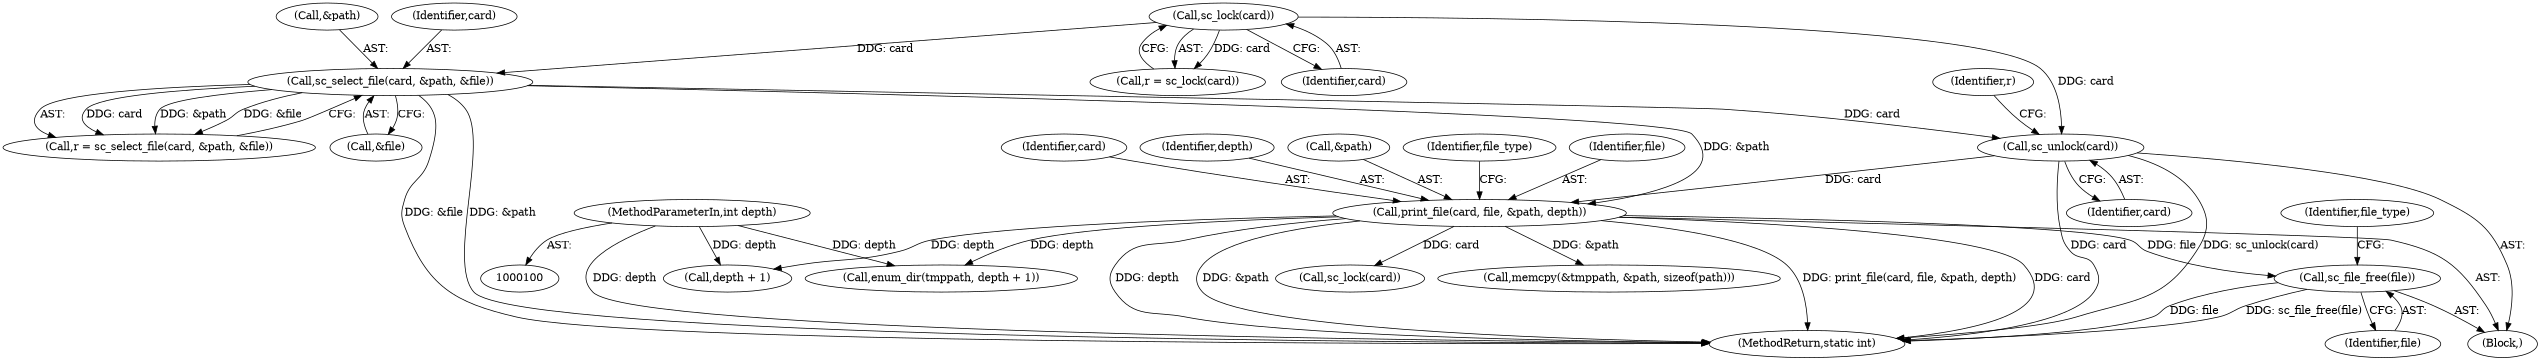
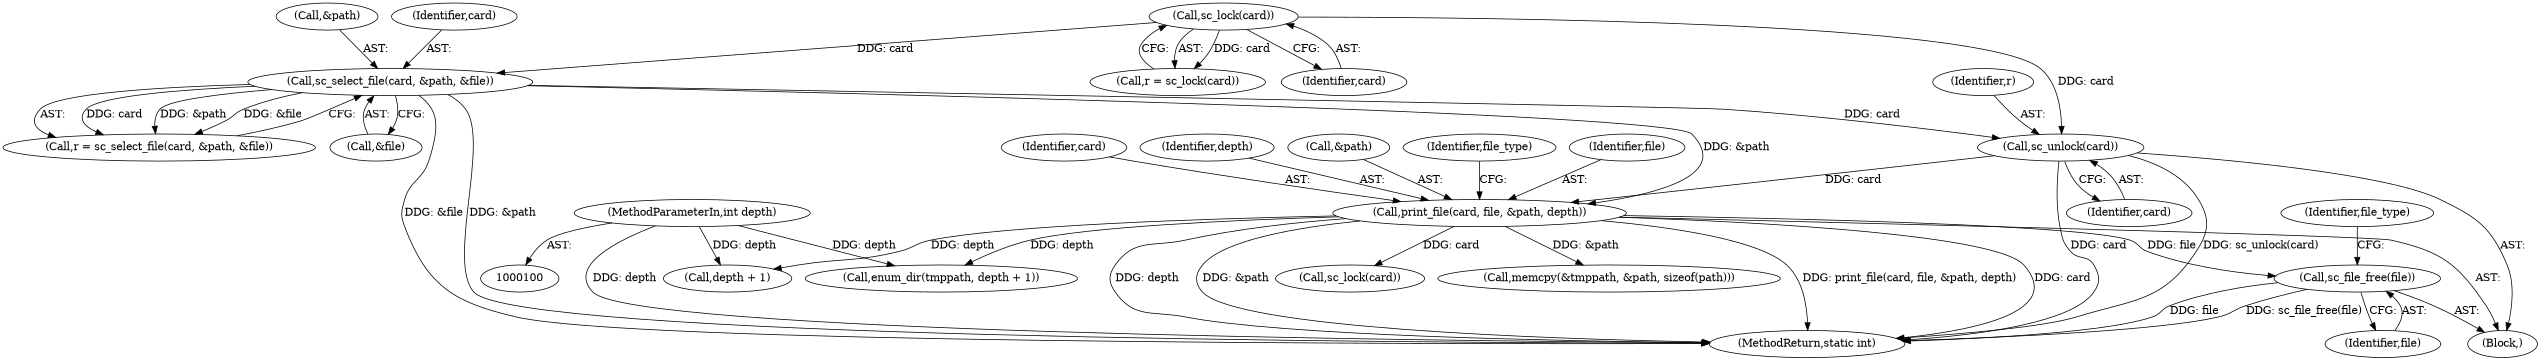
(2035, 115) -> (2035, 115)
